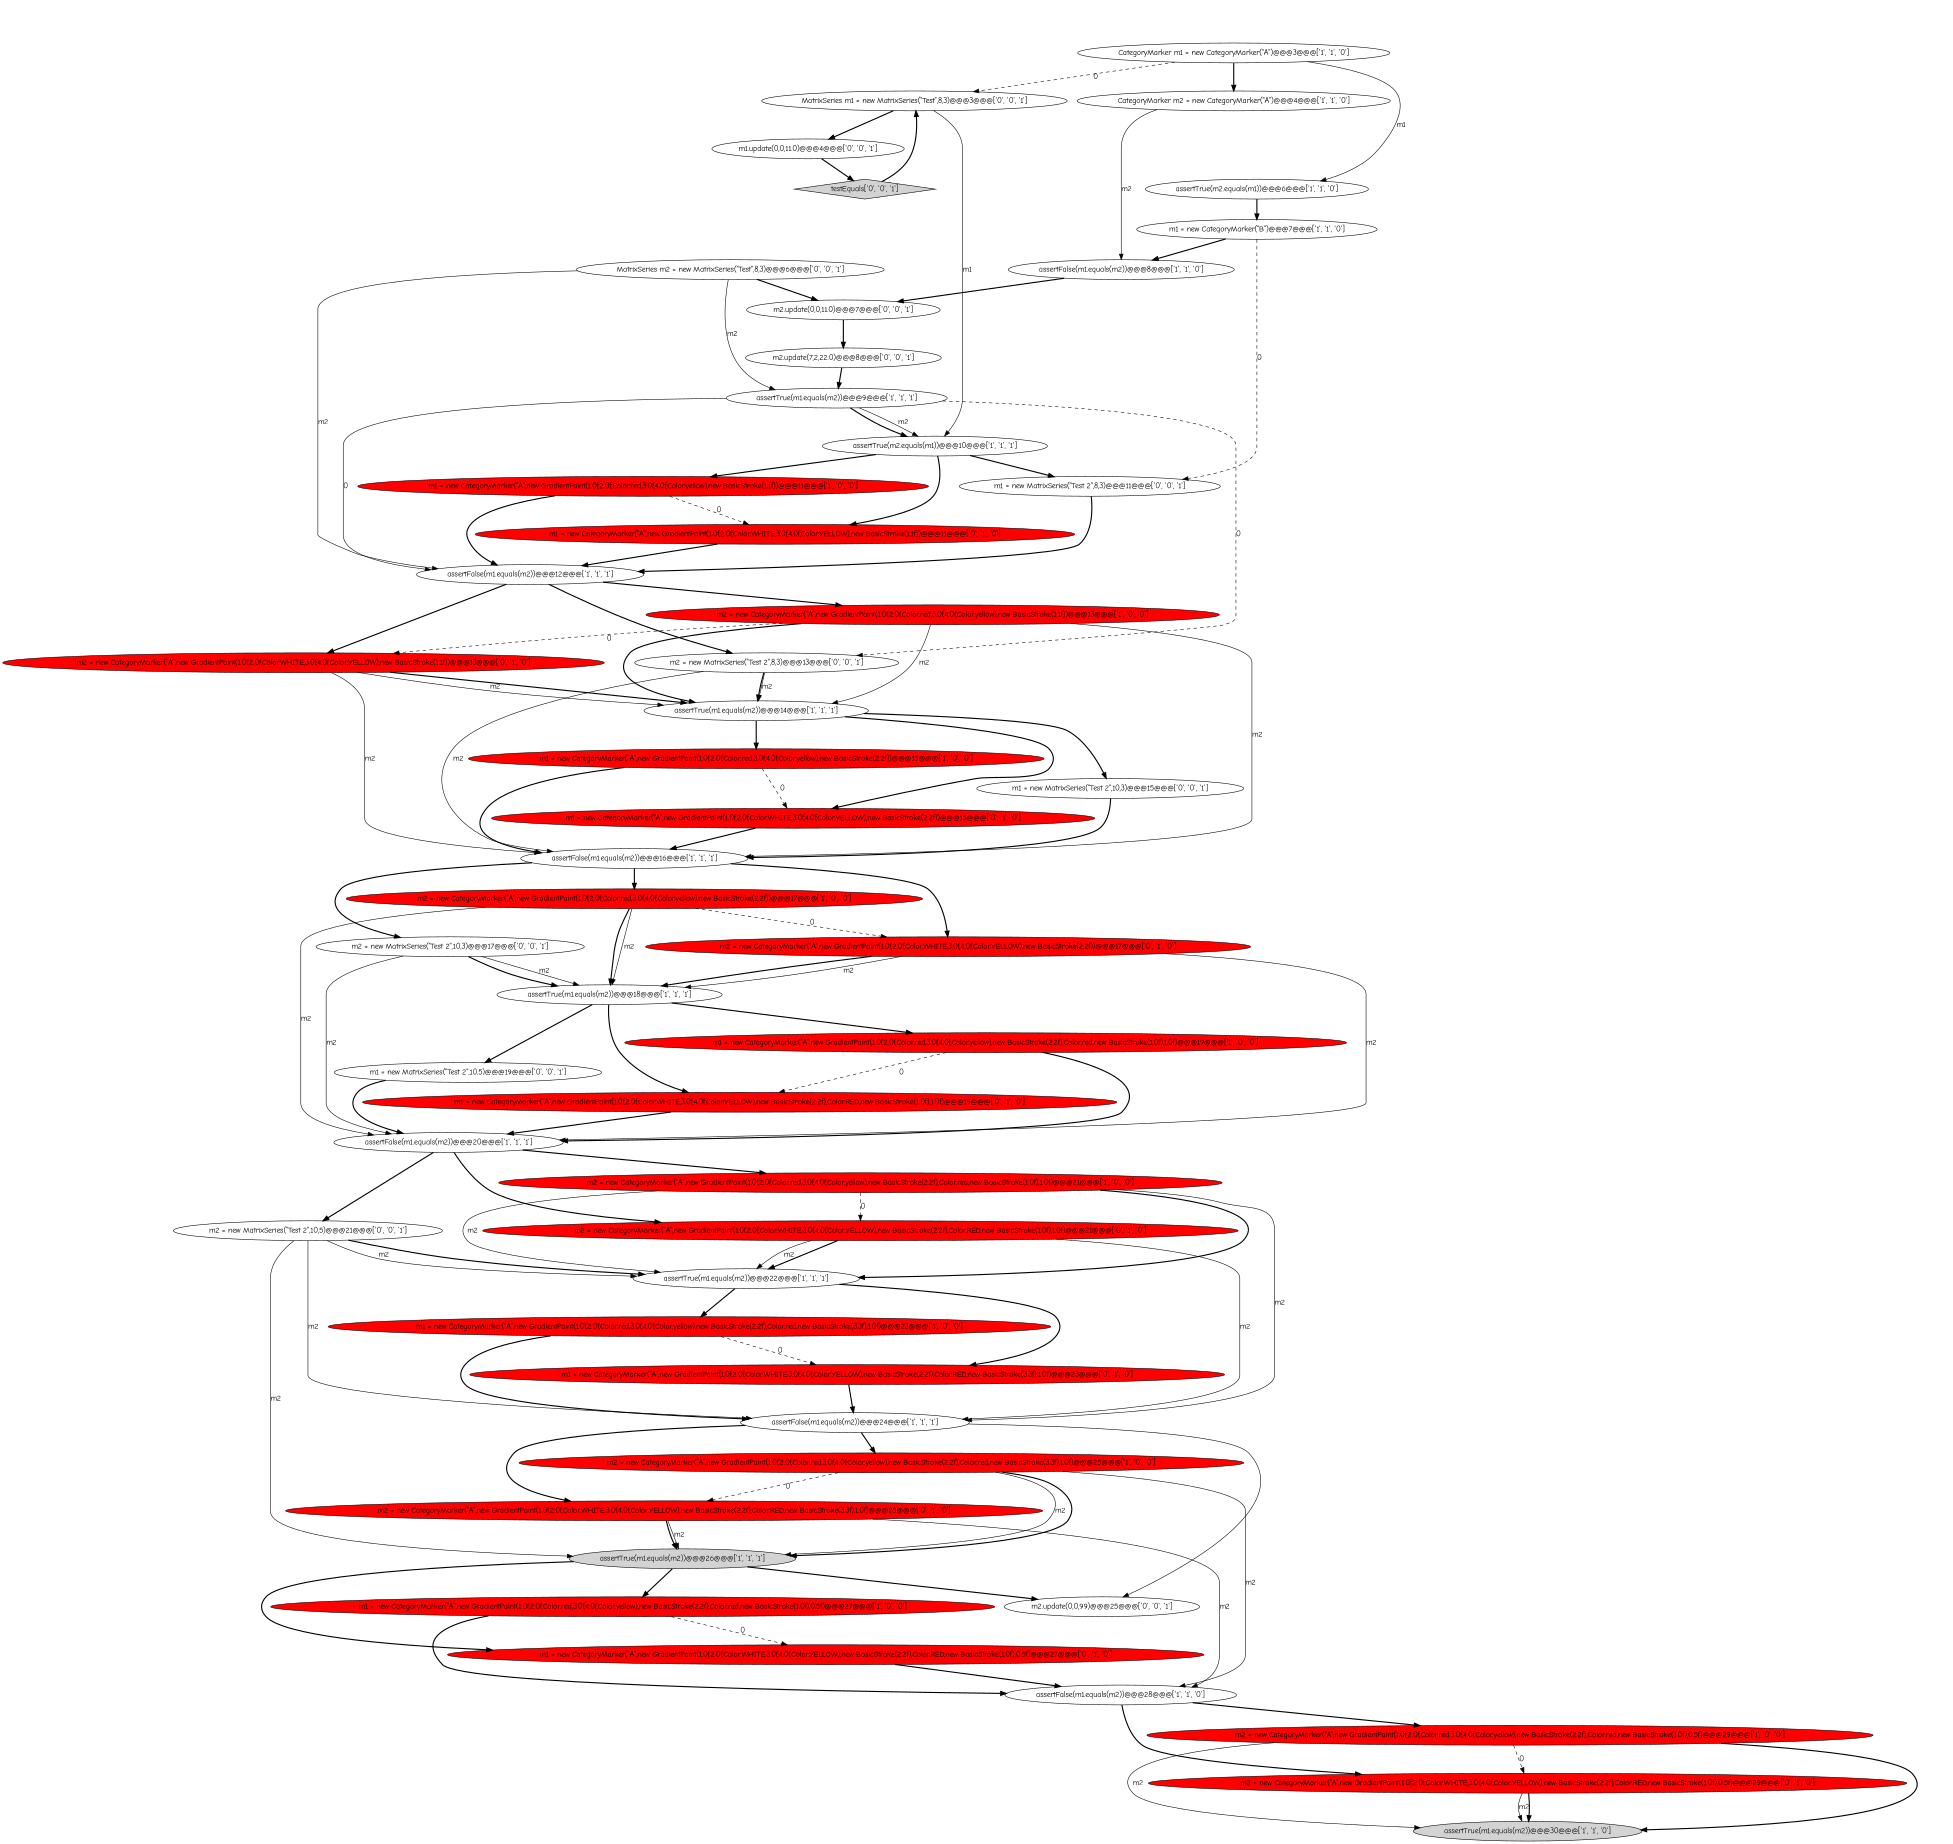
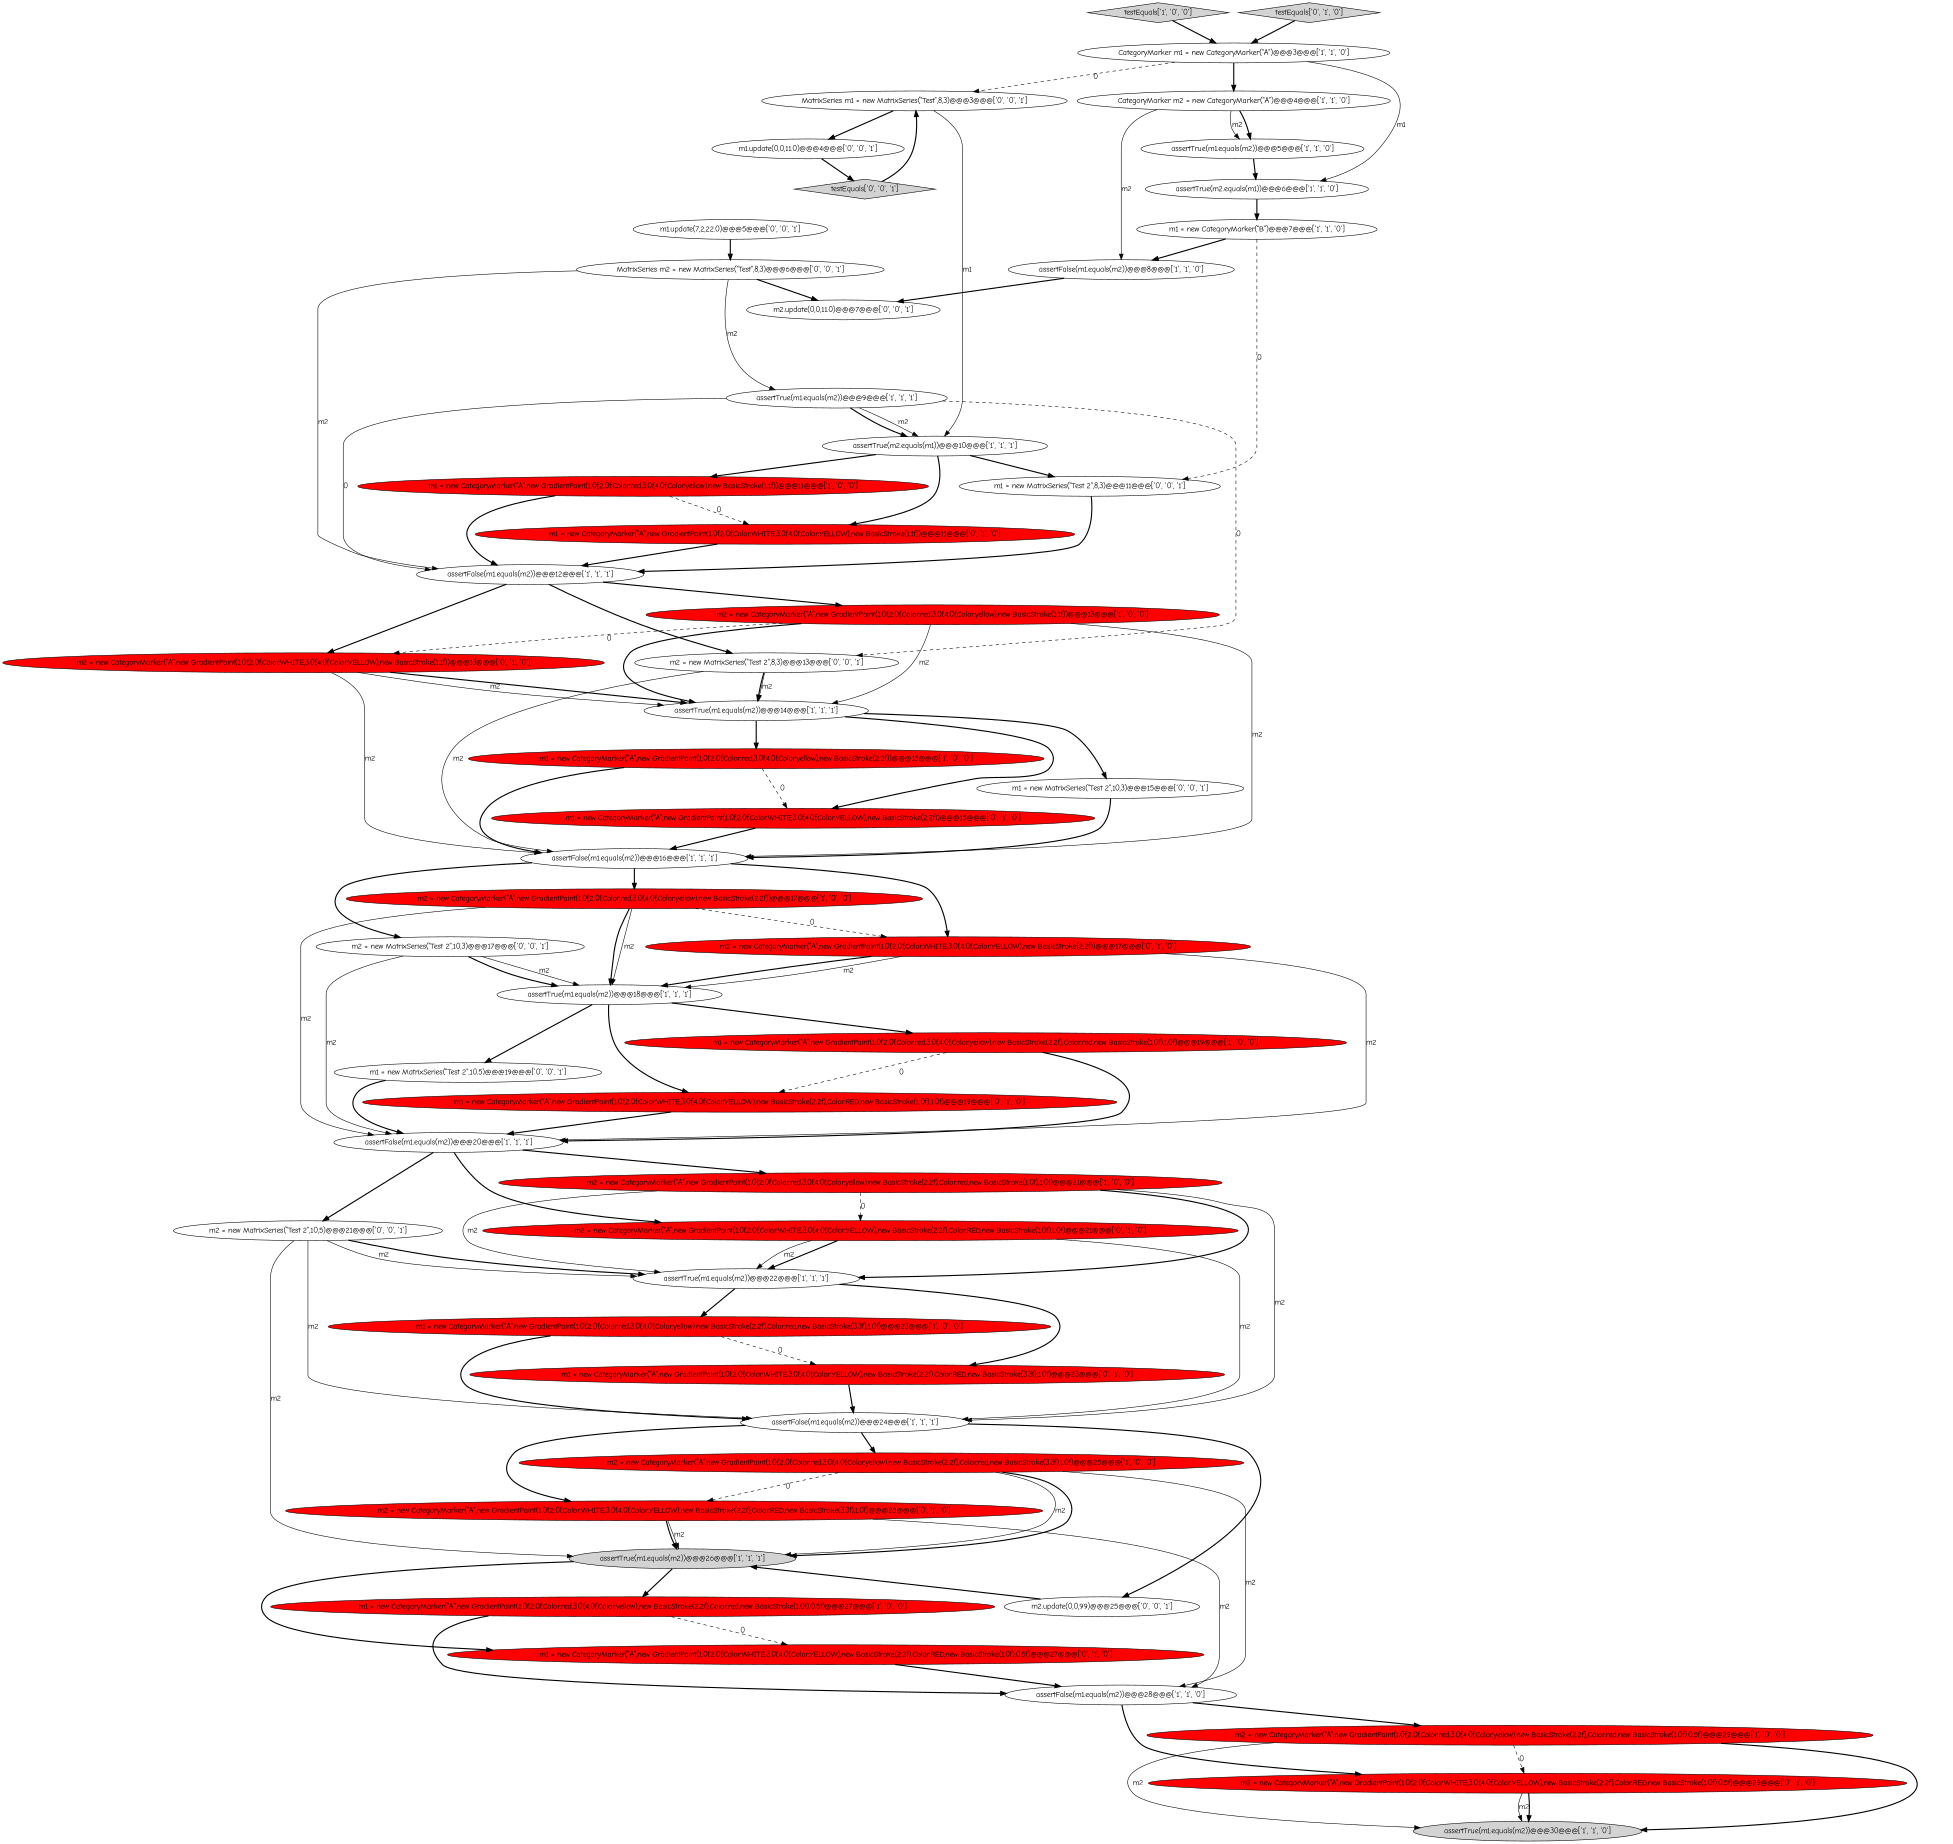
none -> (1158, 13)
none -> (1309, 13)
none -> (1252, 149)
none -> (730, 229)
(843, 358) -> none
(1215, 1441) -> (1215, 1441)
(890, 1583) -> (898, 1583)
